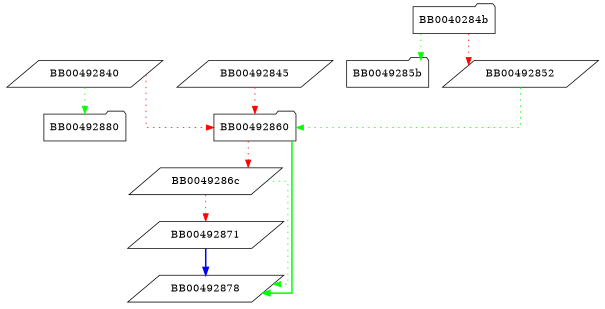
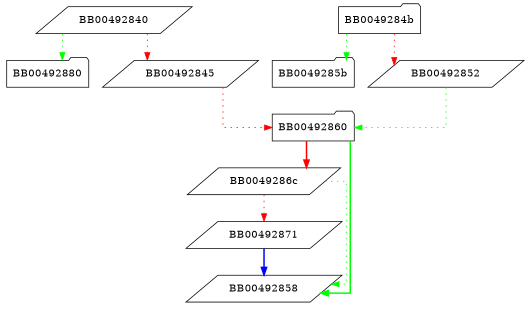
(454, 20) -> (380, 20)
(150, 128) -> (147, 43)
(248, 151) -> (307, 151)
(206, 289) -> (264, 289)
